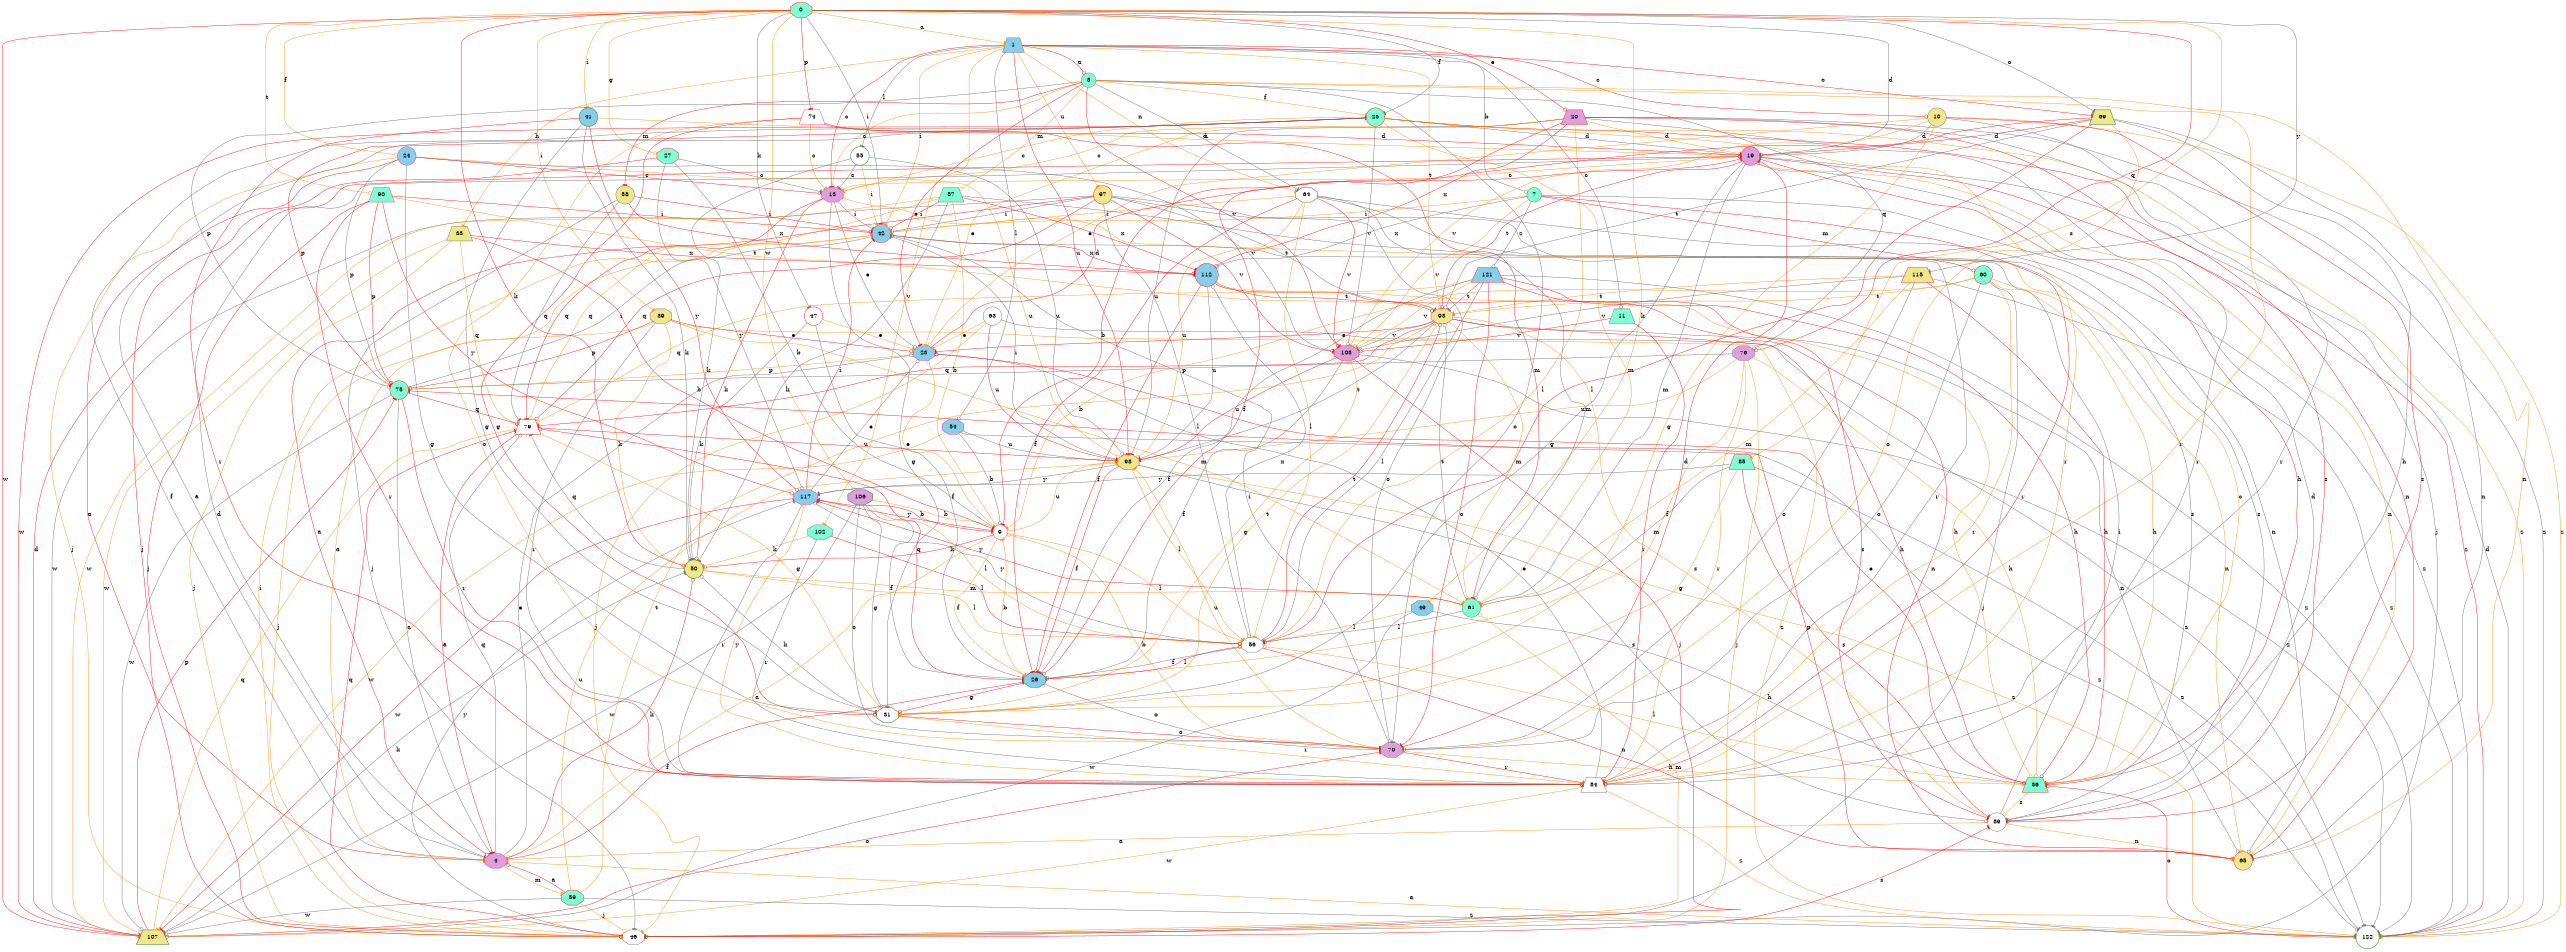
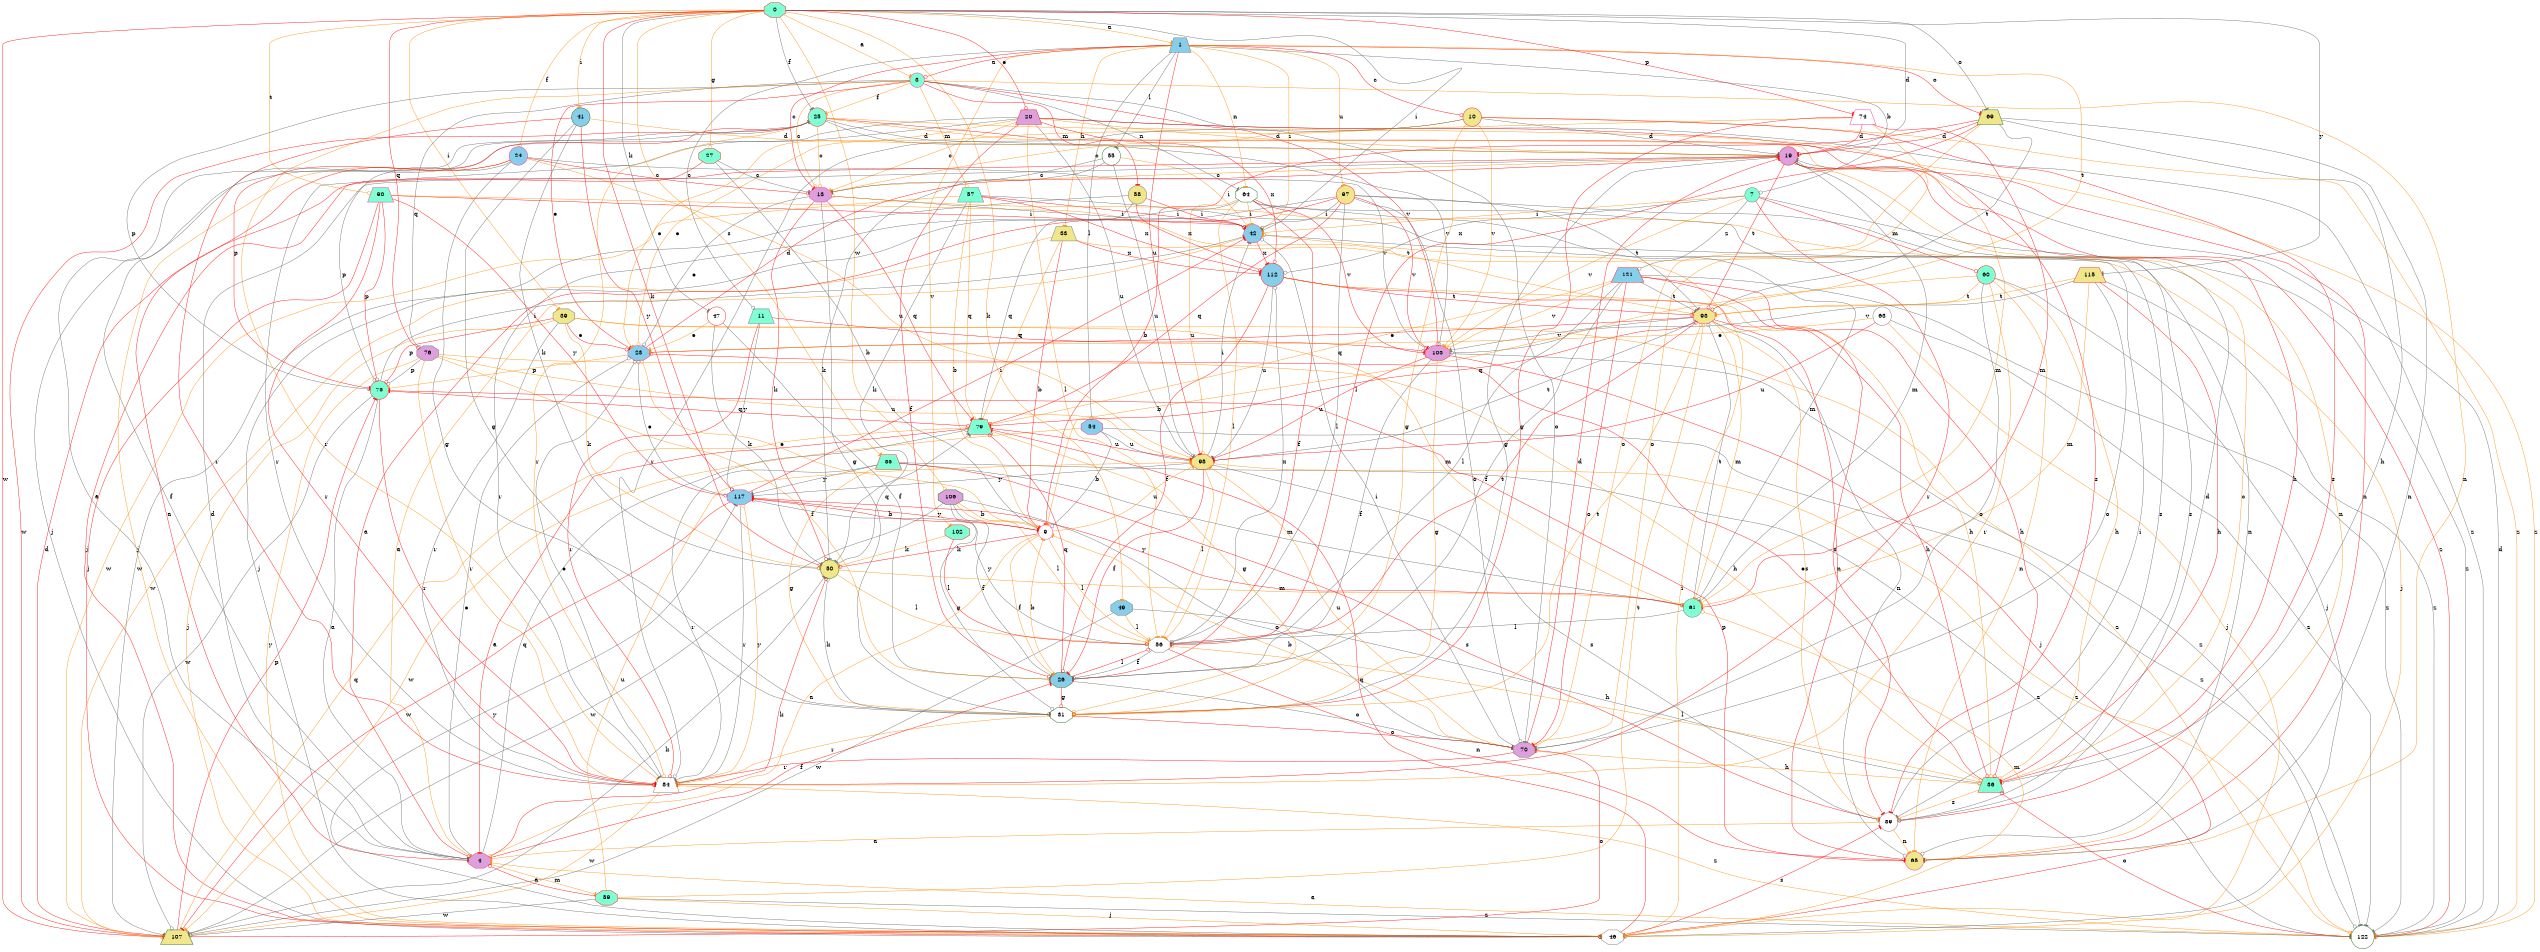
none -> (846, 45)
(1937, 117) -> (1472, 117)
(729, 313) -> (744, 406)
(528, 427) -> (980, 427)
(820, 532) -> (957, 532)
(1737, 645) -> (270, 645)
(1170, 686) -> (1283, 650)
(1077, 761) -> (673, 556)
